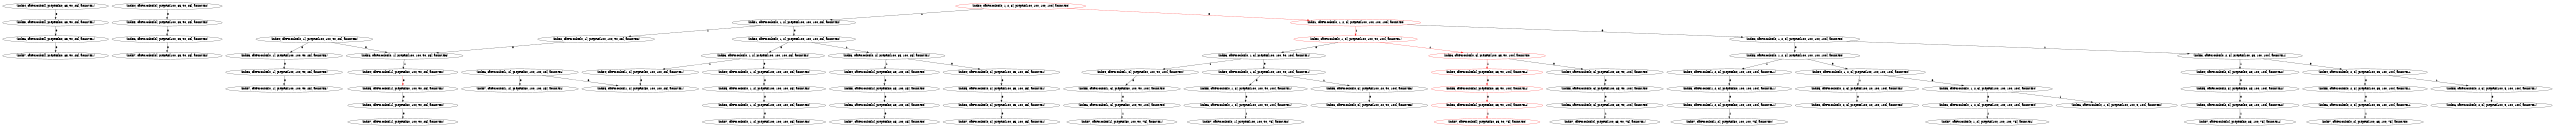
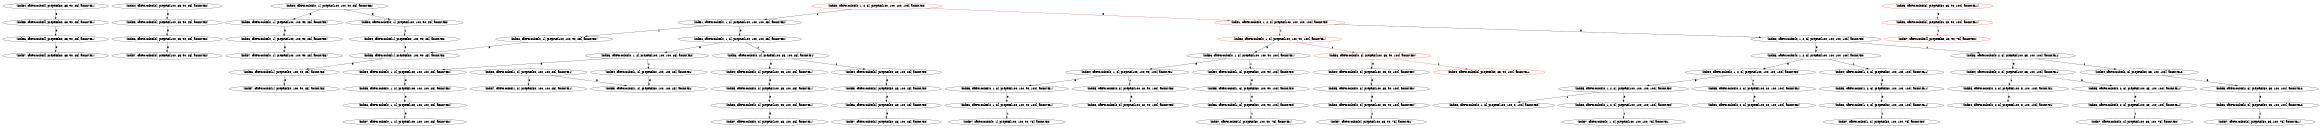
(501, 47) -> (480, 47)
(1487, 80) -> none
